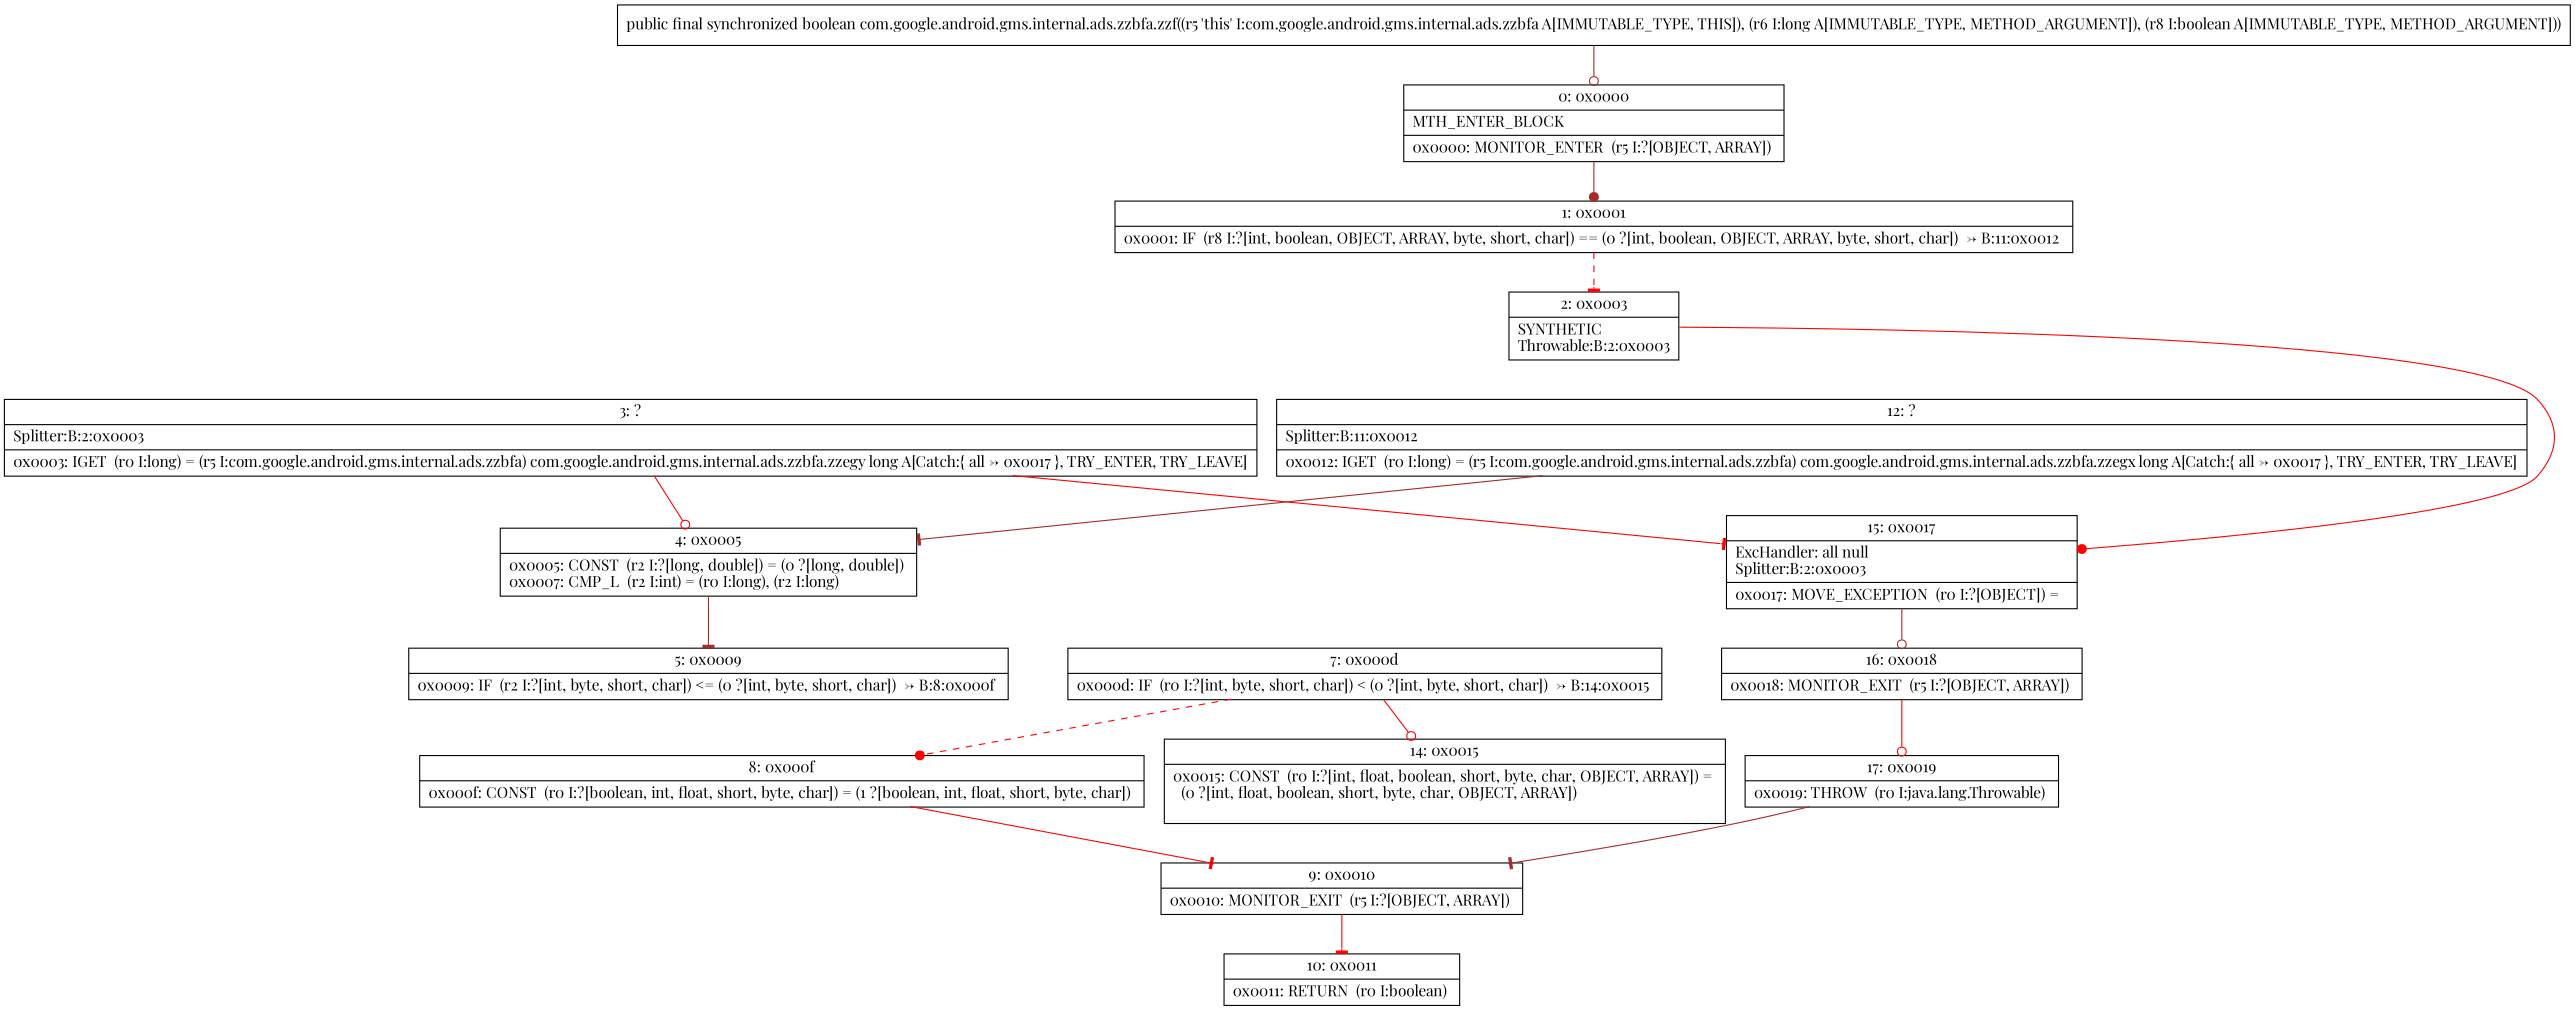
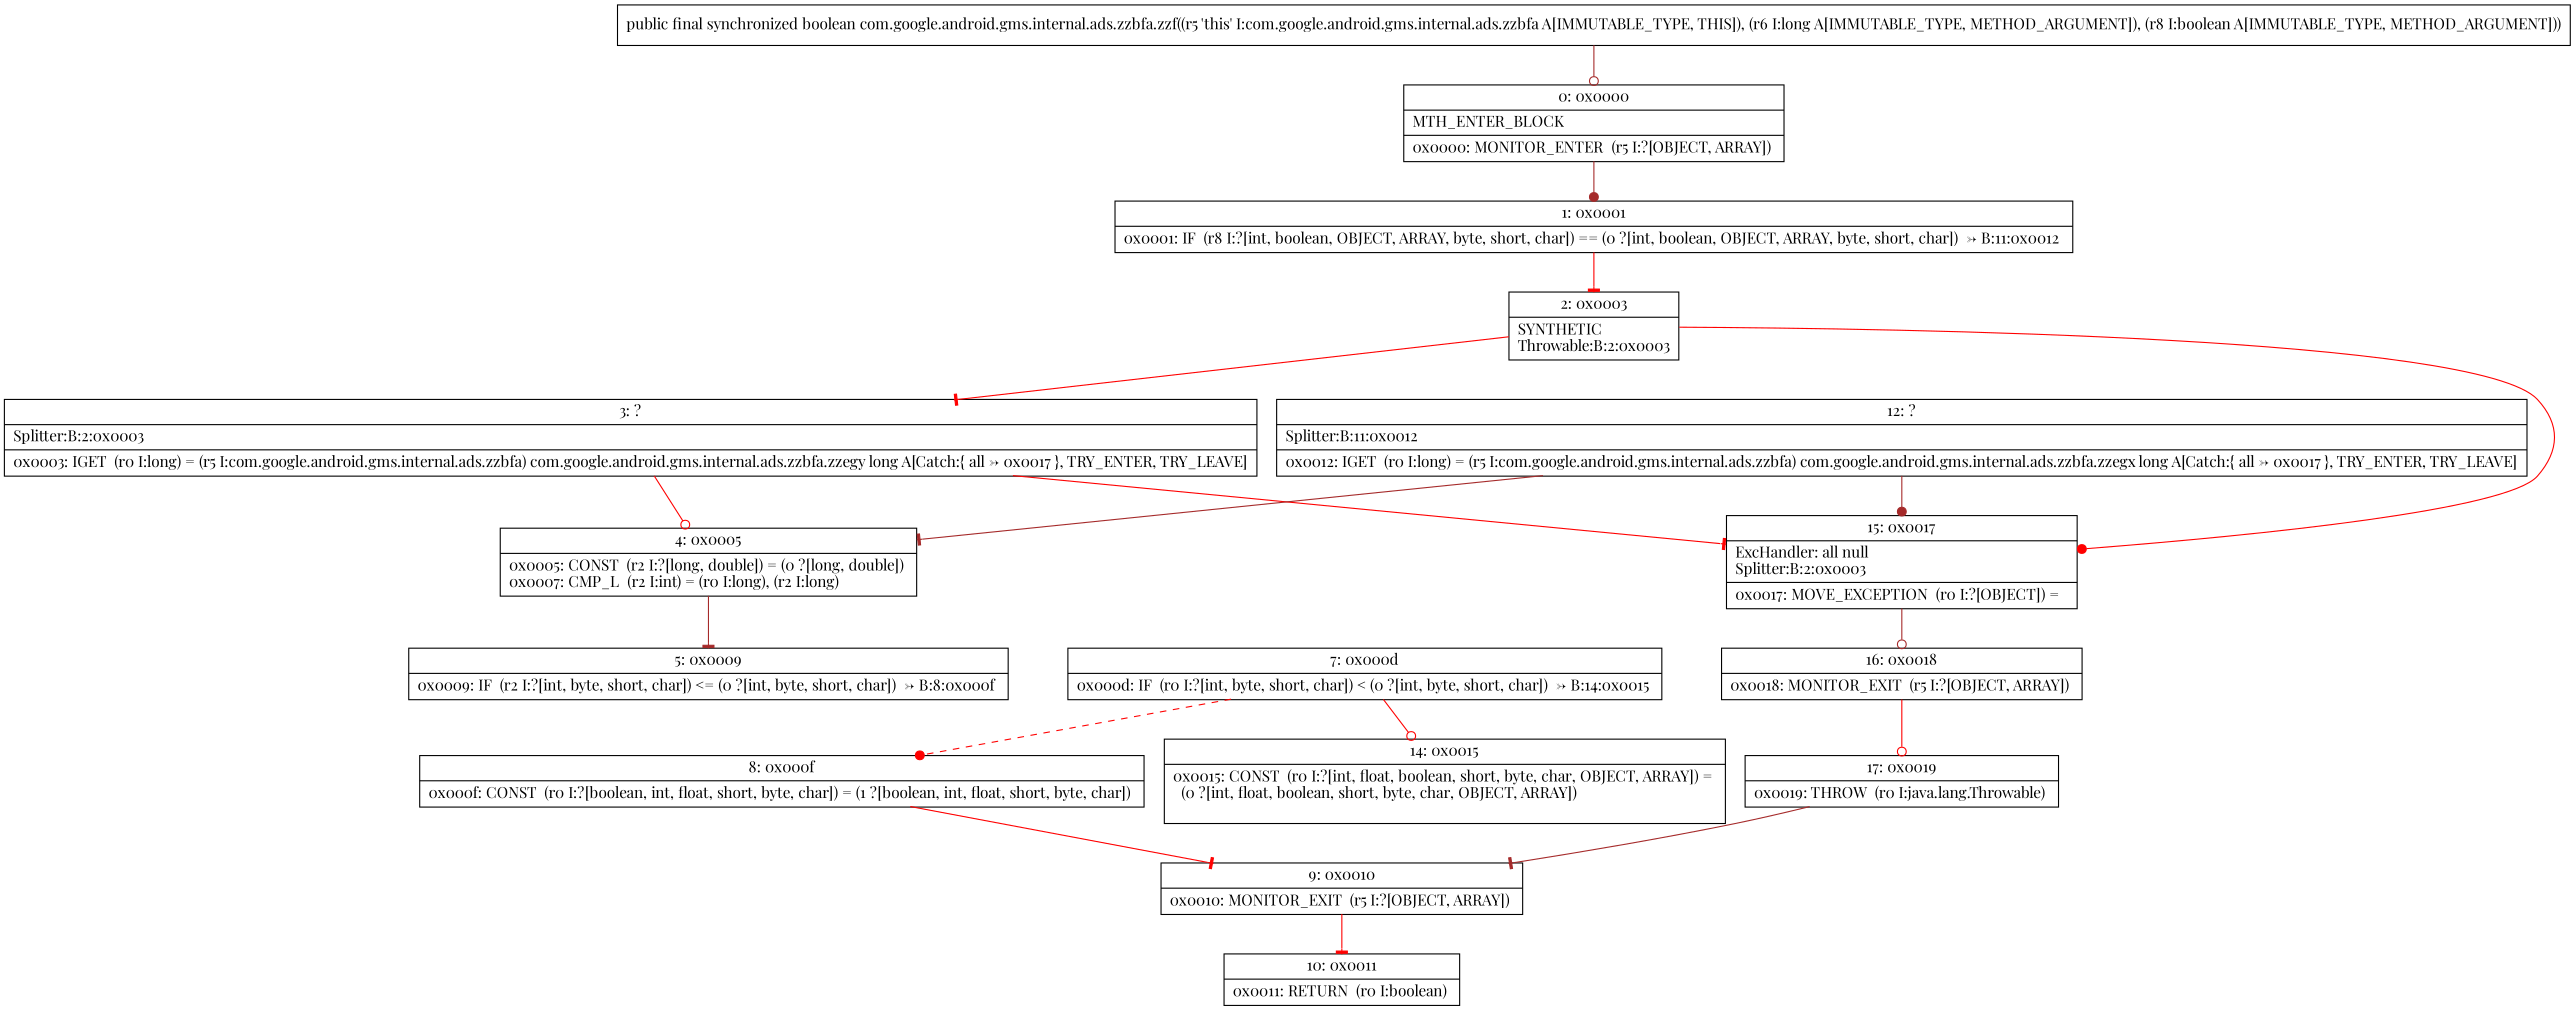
(1594, 270) -> (1594, 270)
none -> (1234, 368)
none -> (1902, 492)
